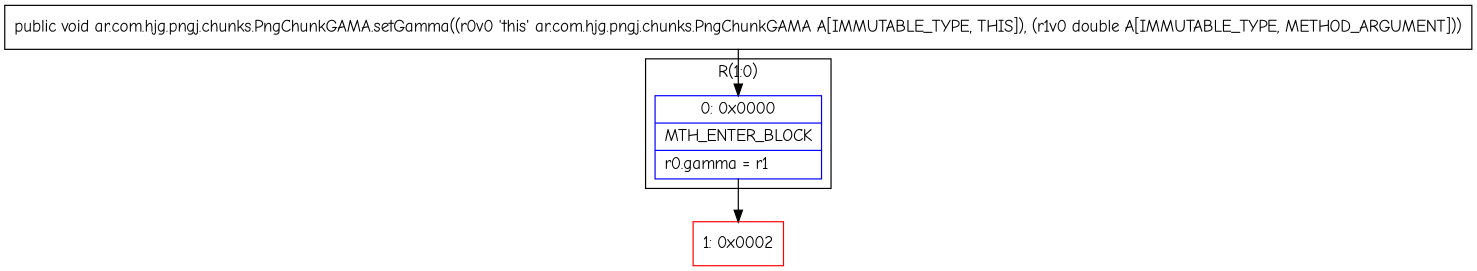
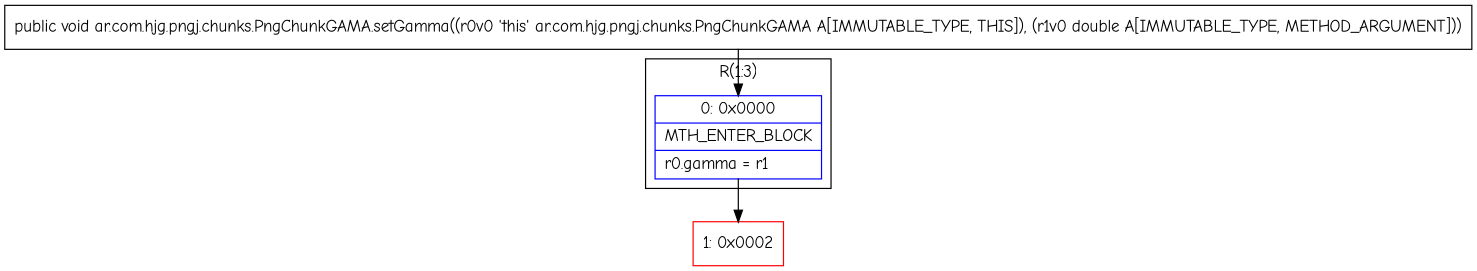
(738, 73) -> (738, 73)
